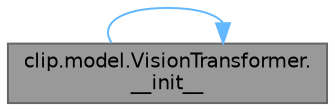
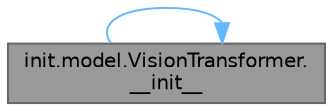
(167, 73) -> (166, 73)
